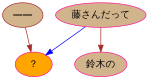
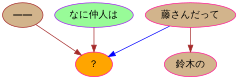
none -> (94, 15)
